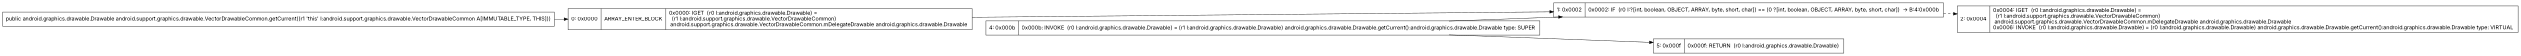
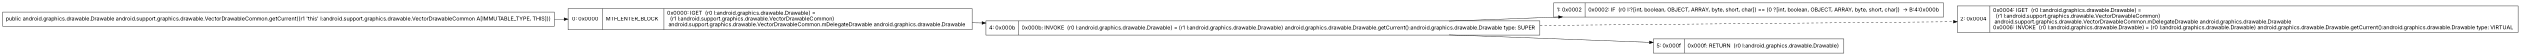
(1948, 14) -> (1747, 24)
(1261, 15) -> (977, 23)
(633, 19) -> (632, 19)
